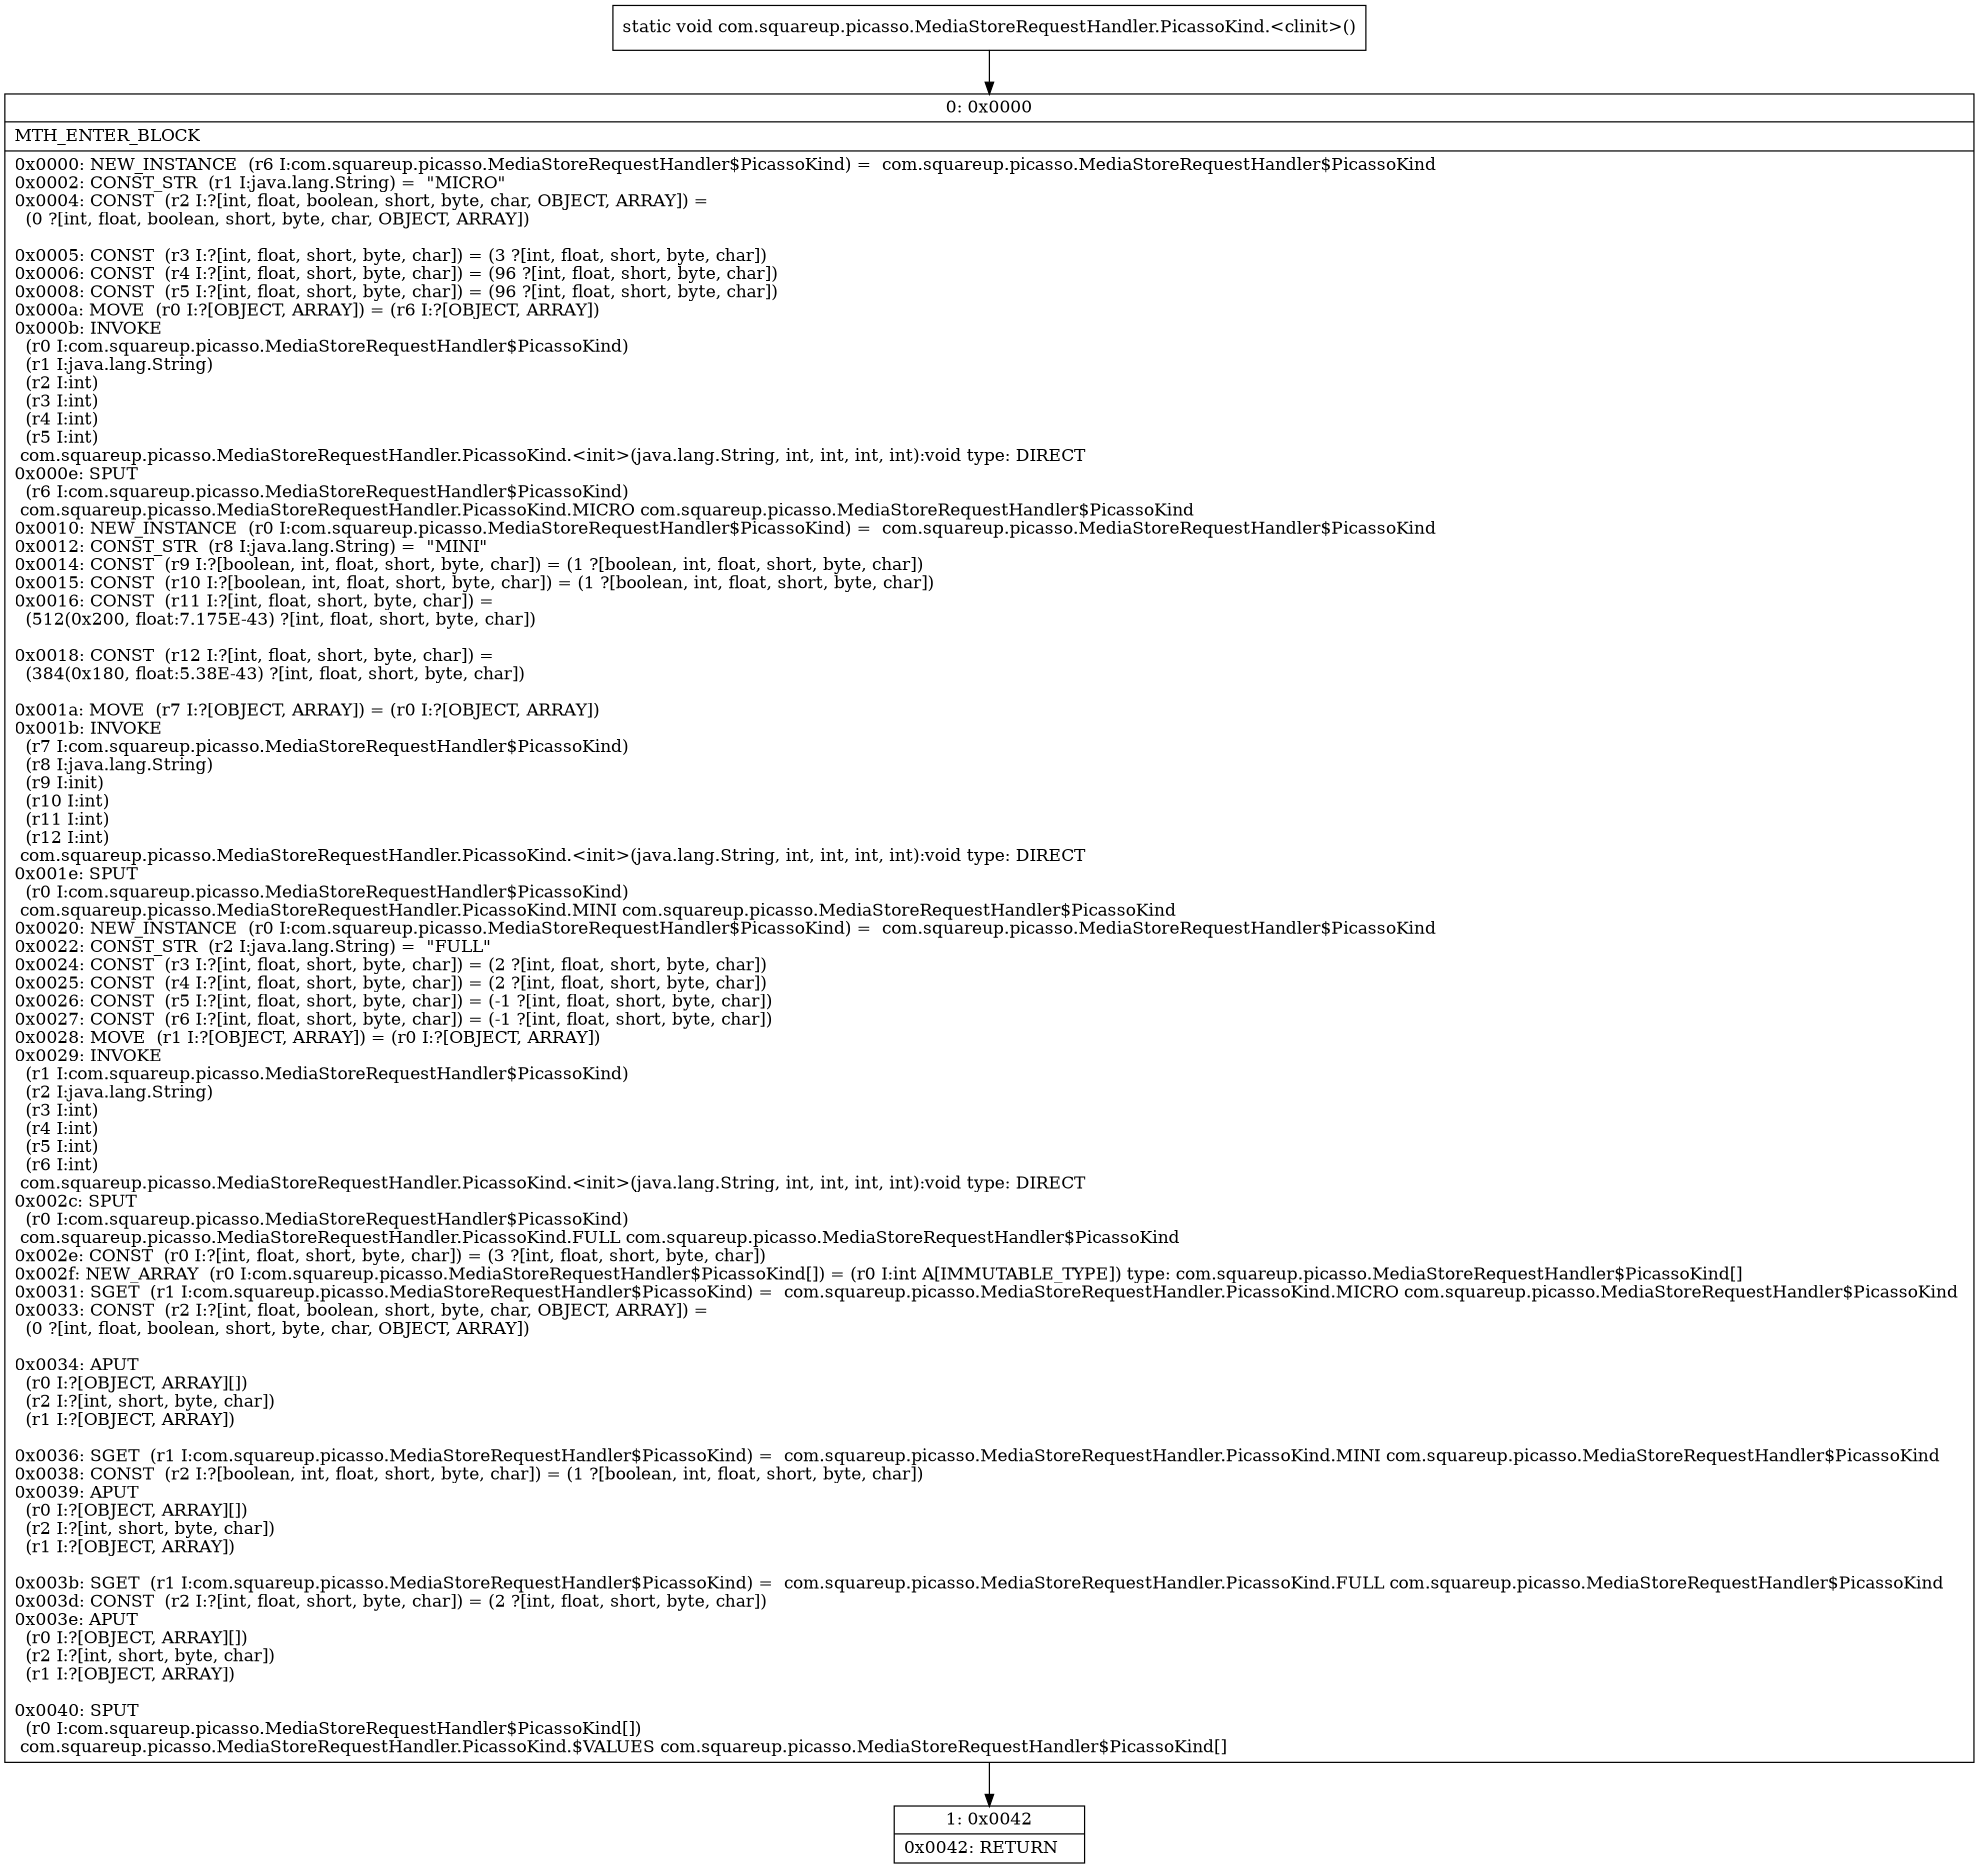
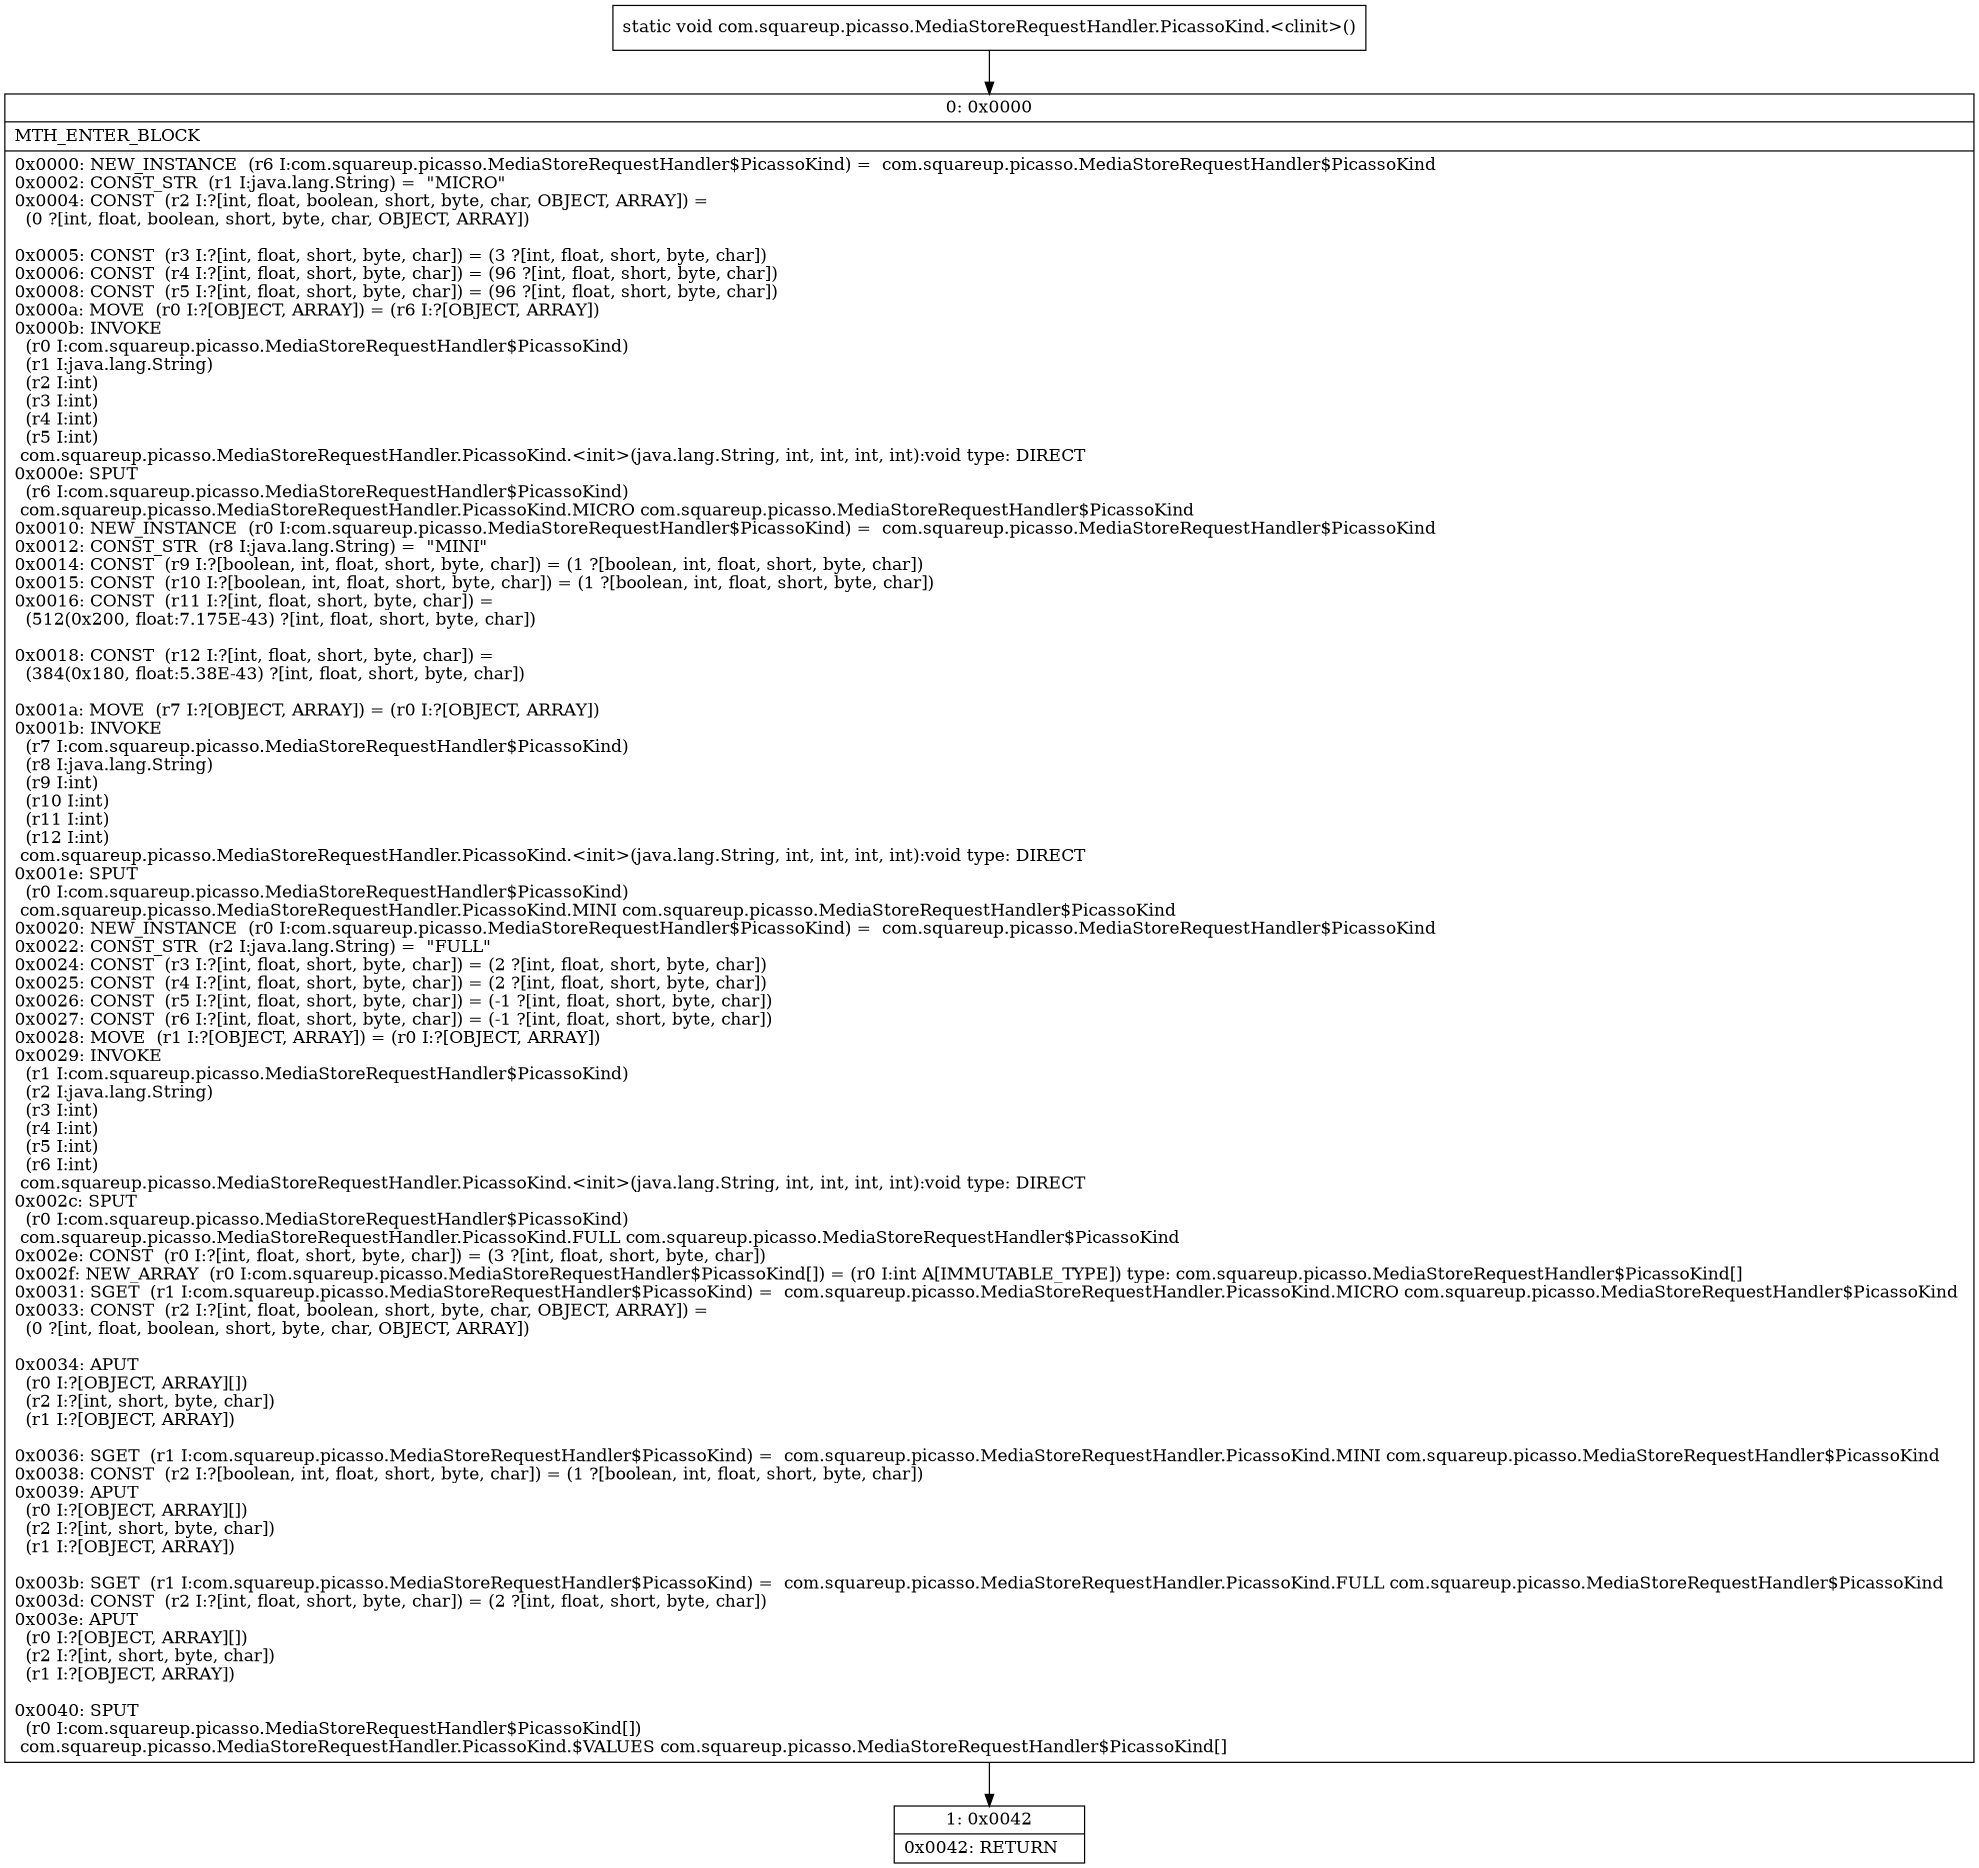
(59, 783) -> (57, 783)
